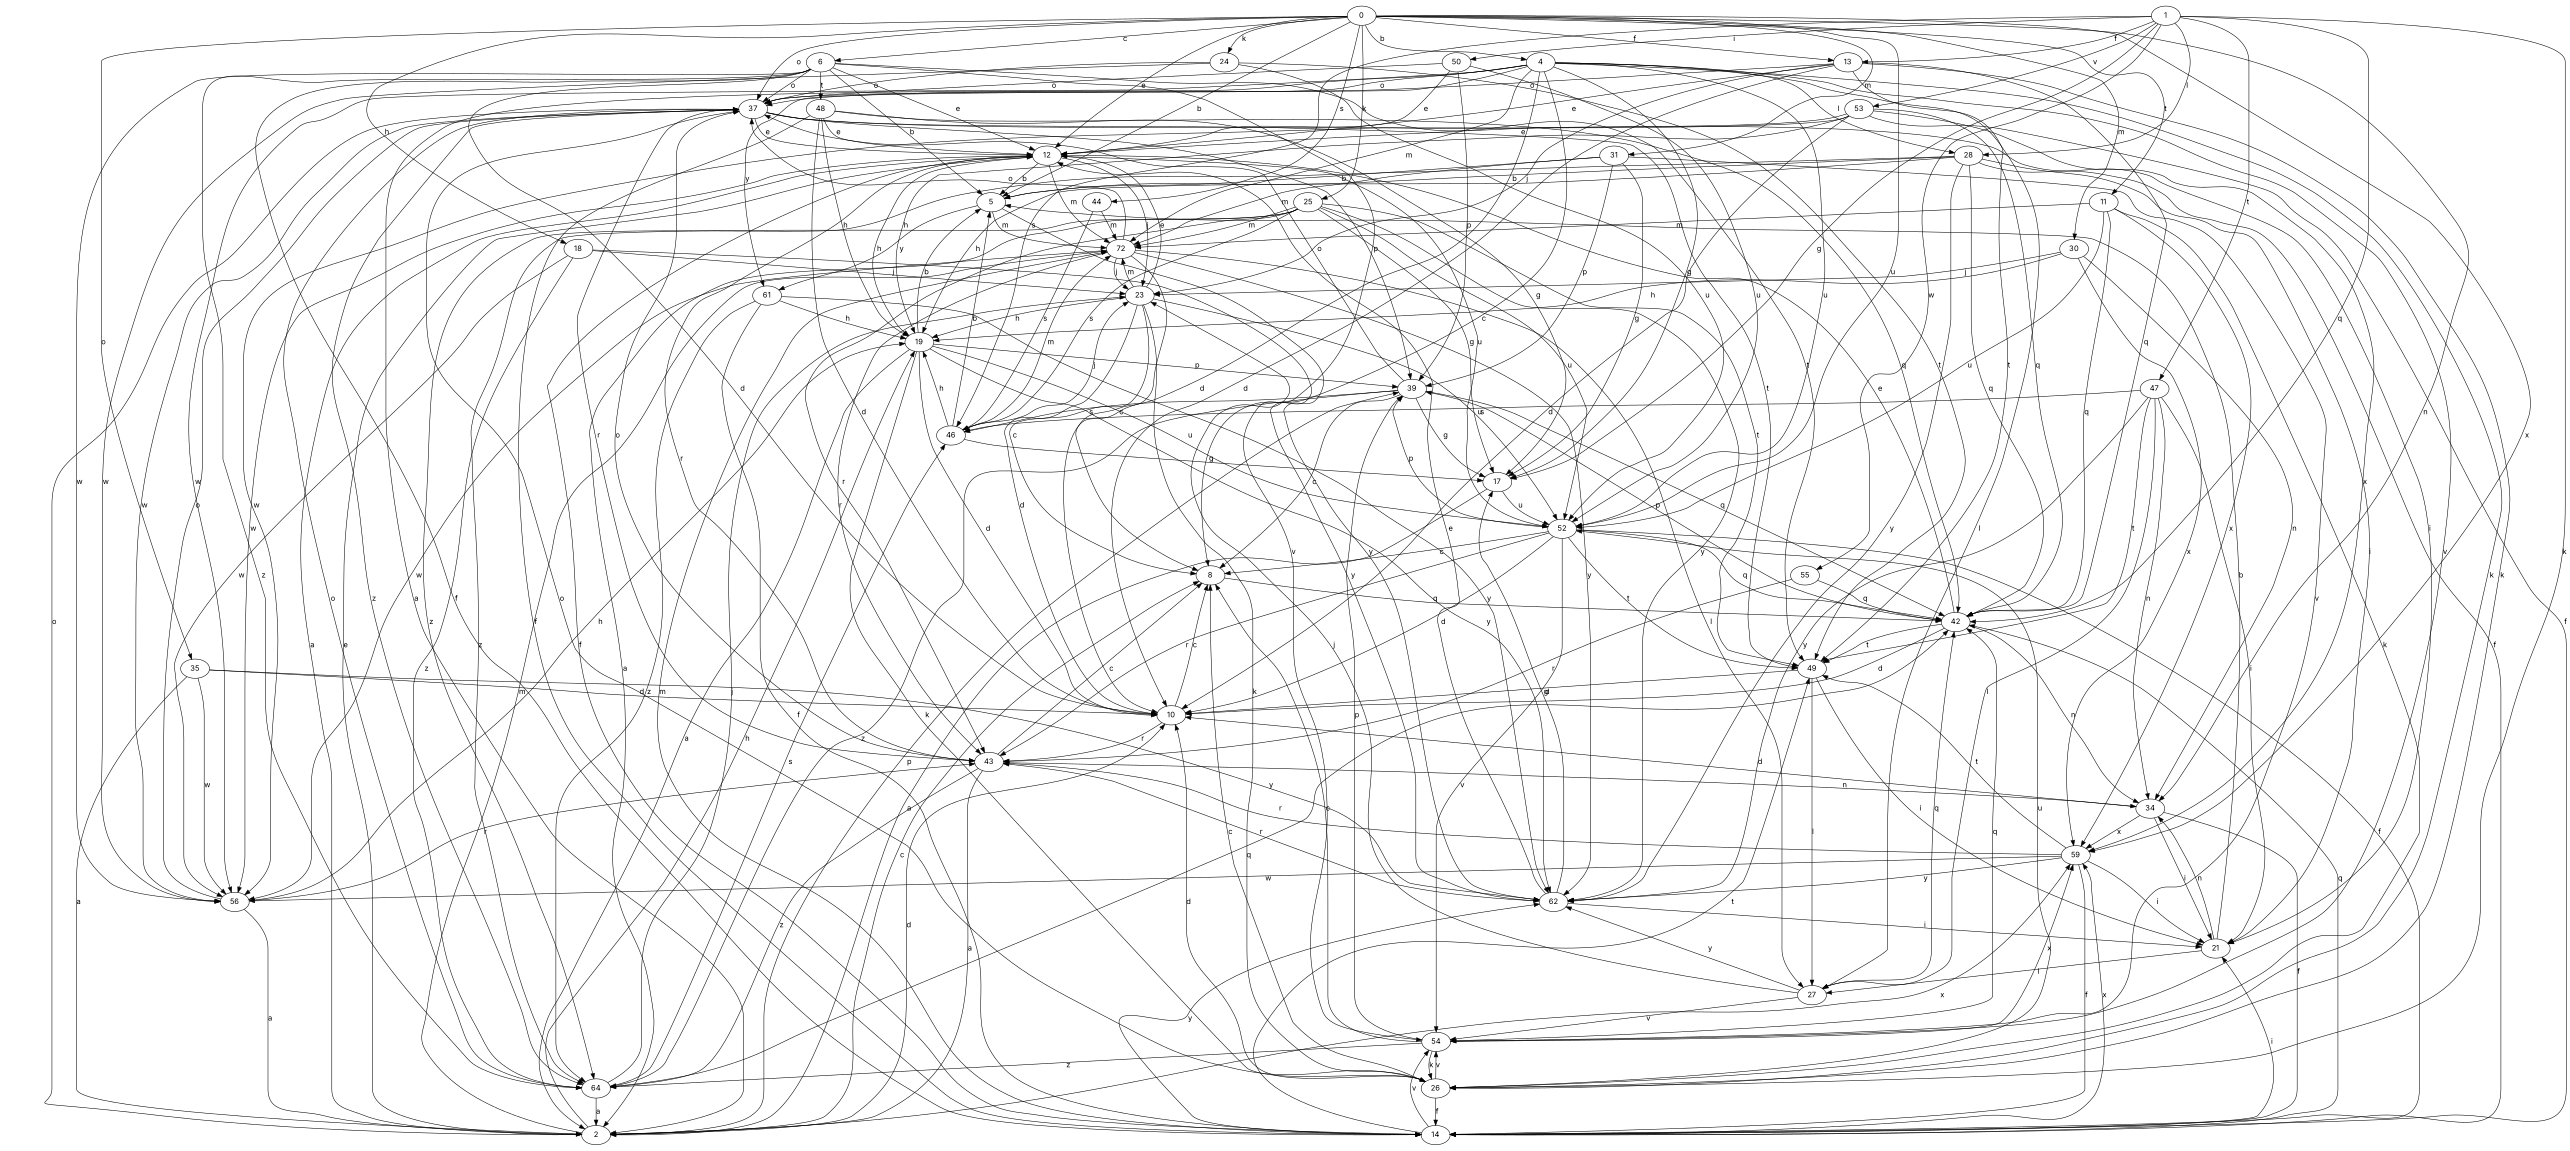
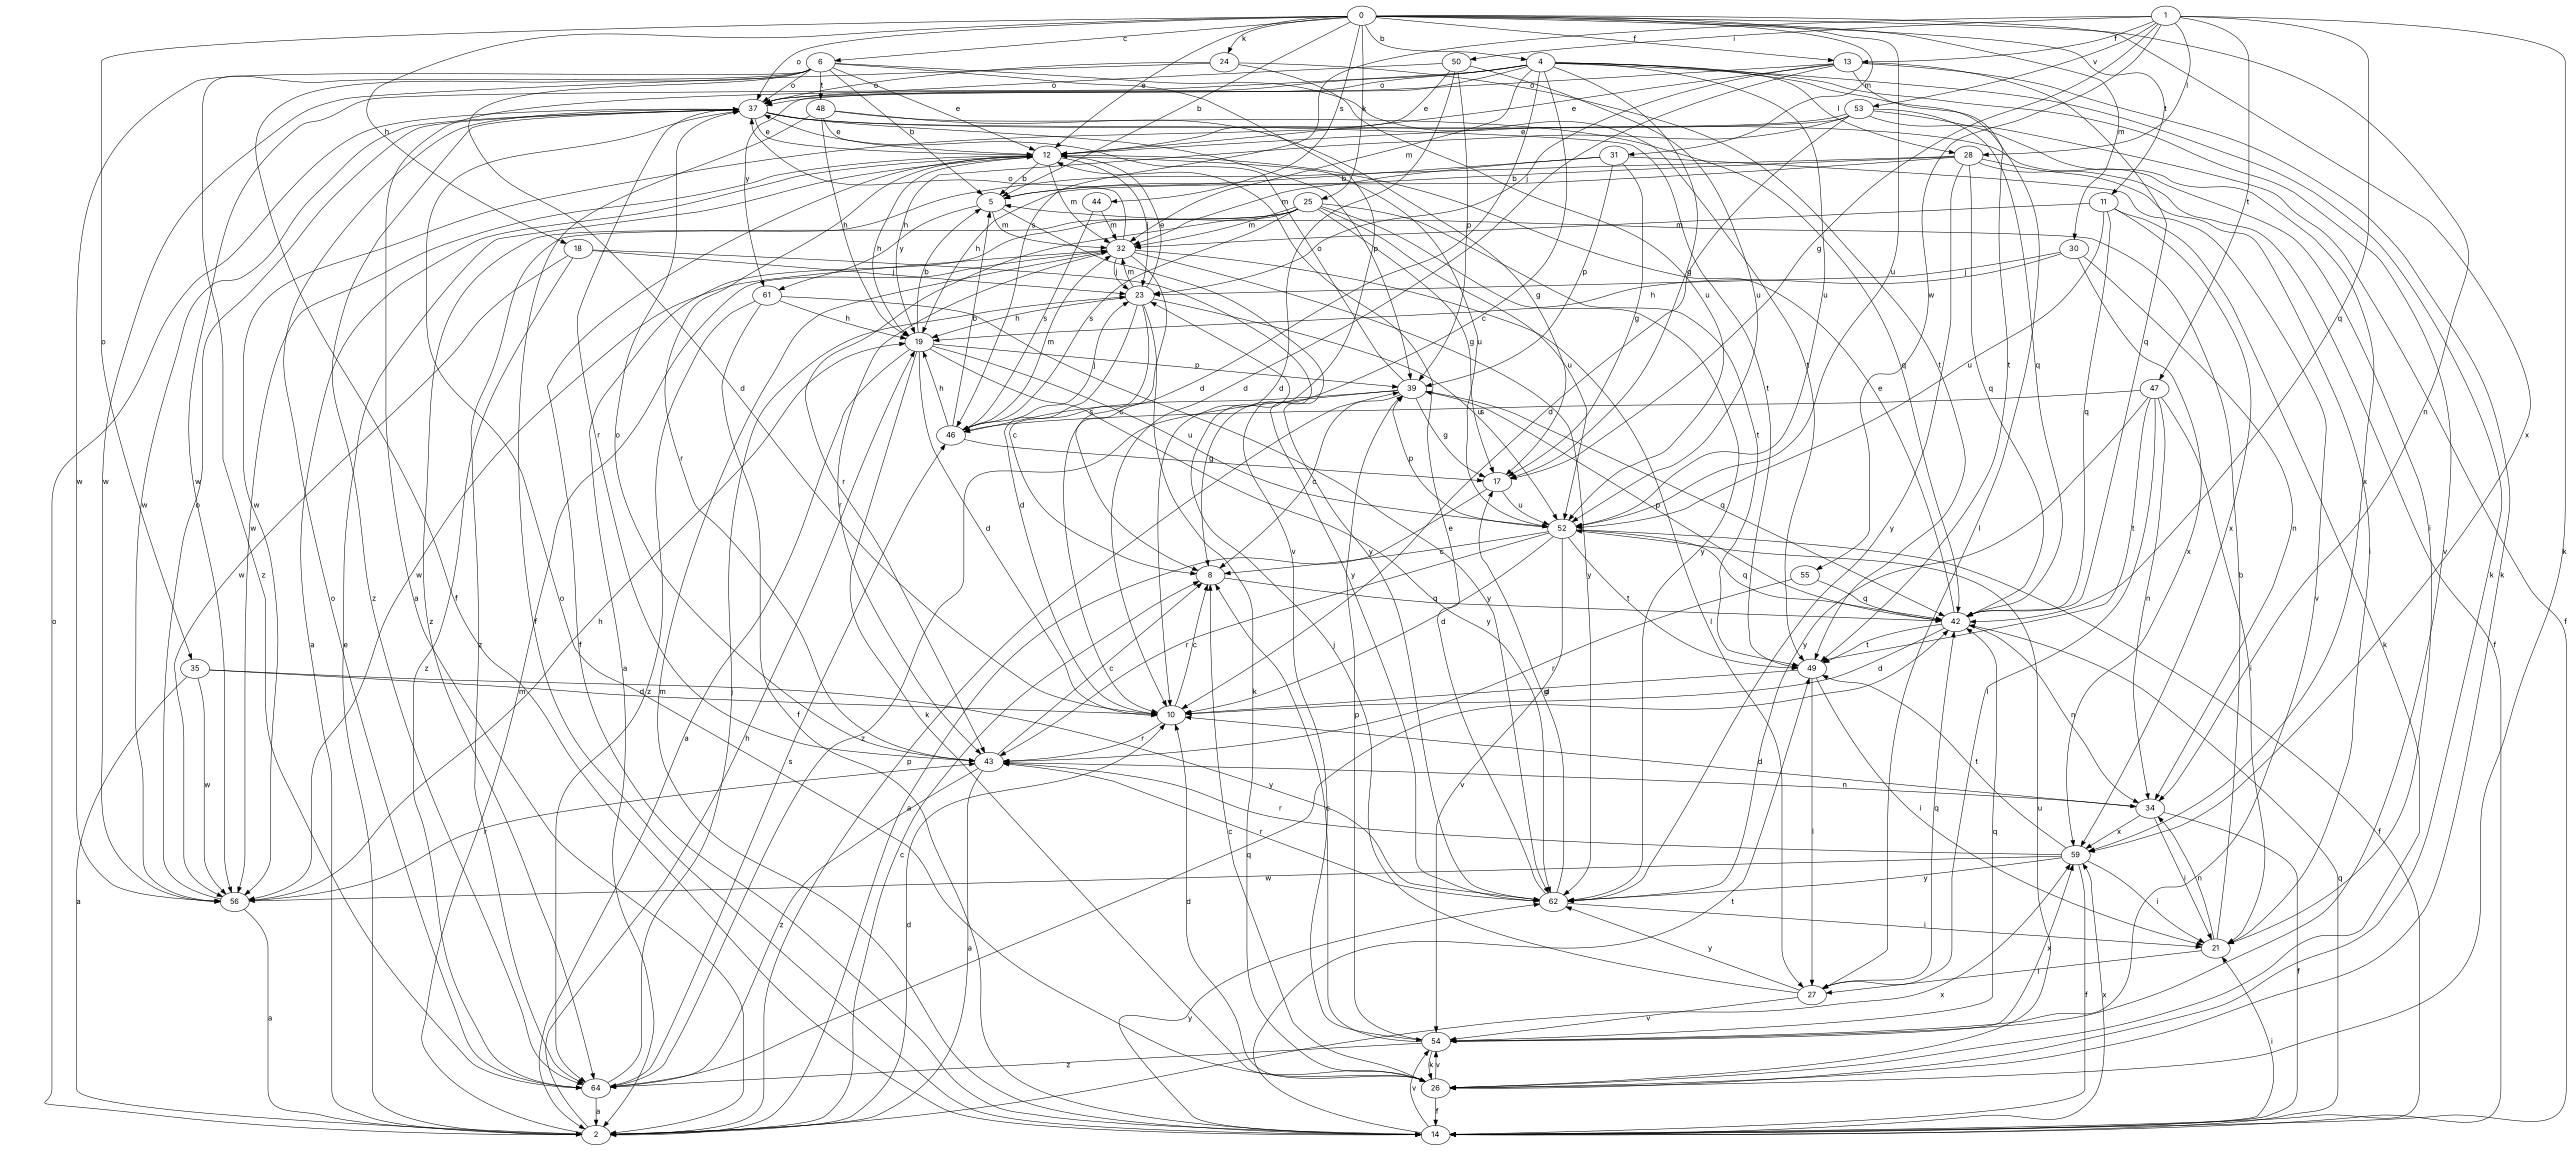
(1121, 249) -> (1121, 249)
(894, 472) -> (1276, 384)
